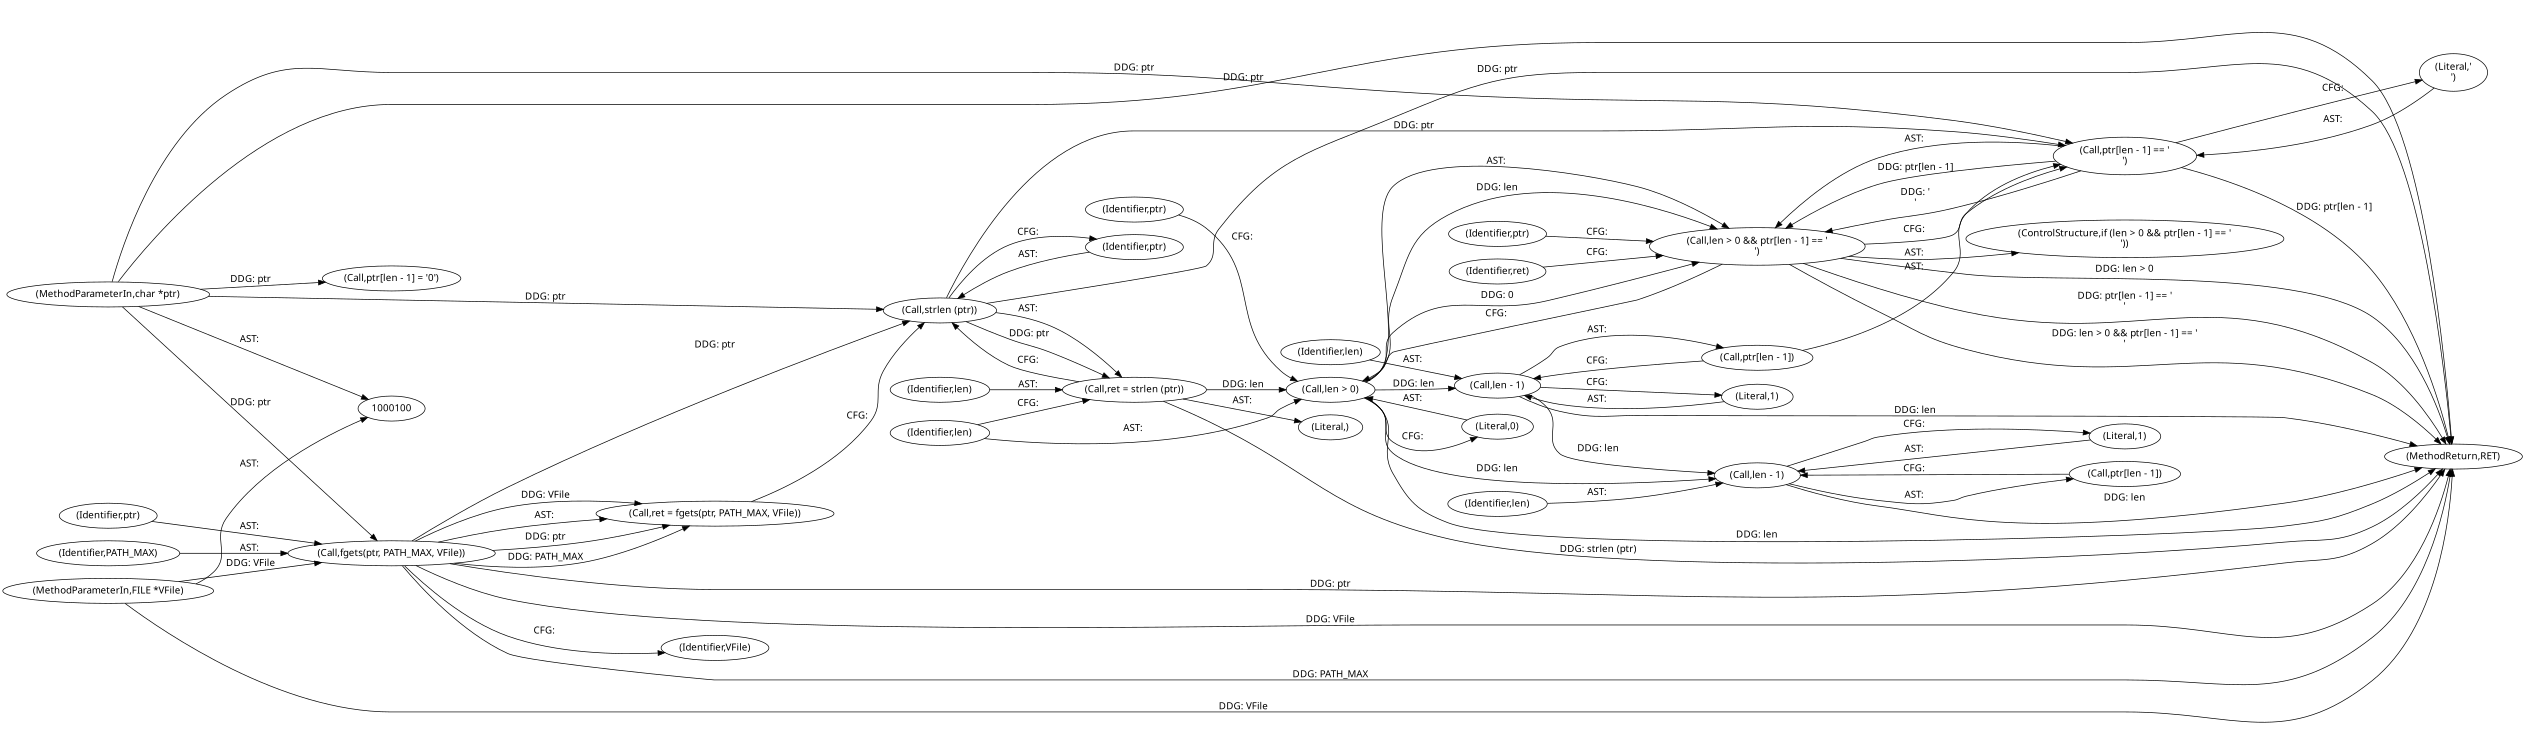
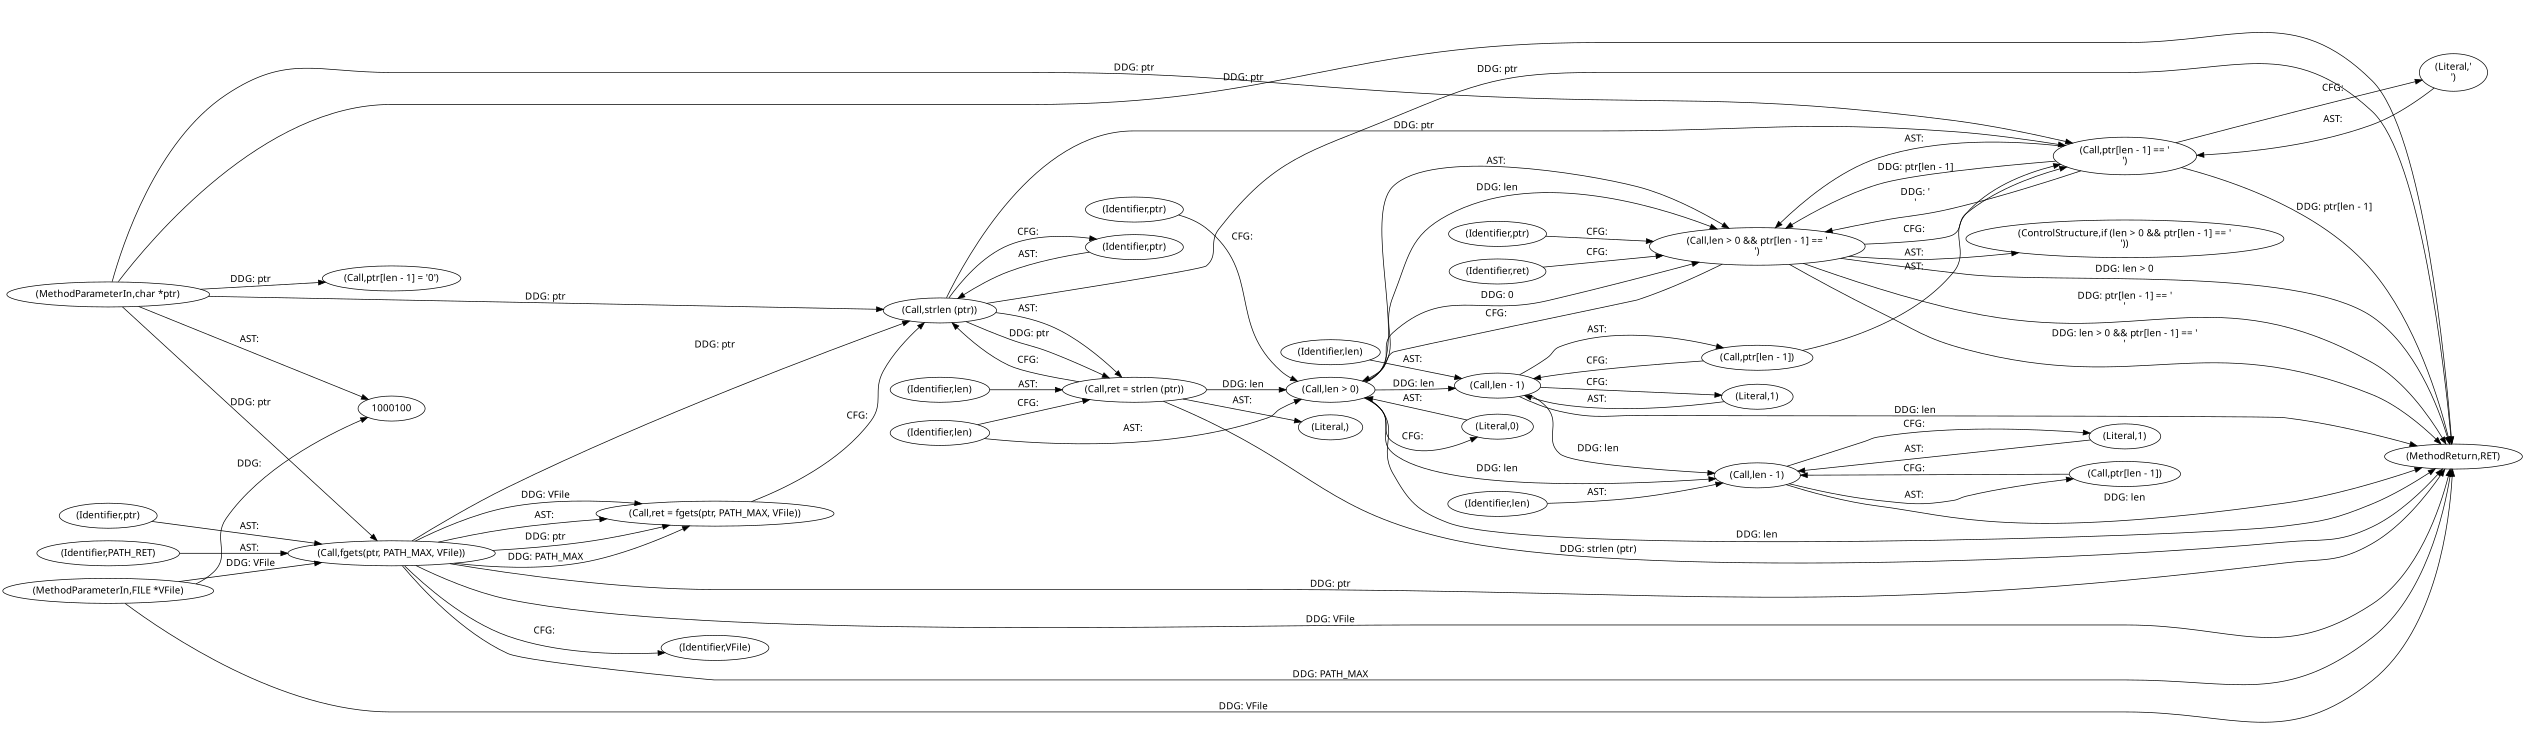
(251, 464) -> (251, 464)
(108, 553) -> (108, 553)
